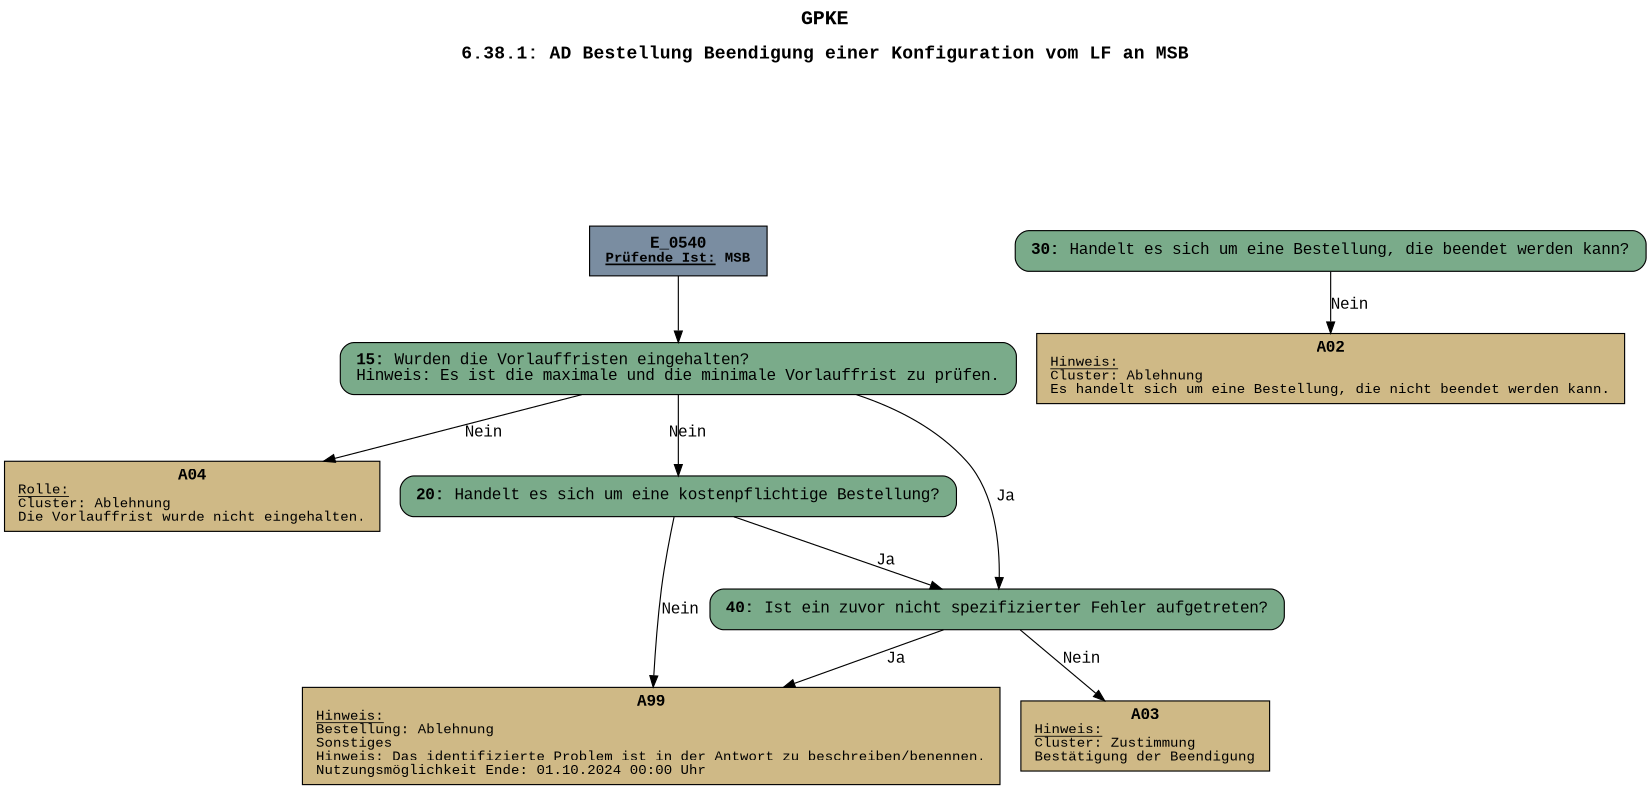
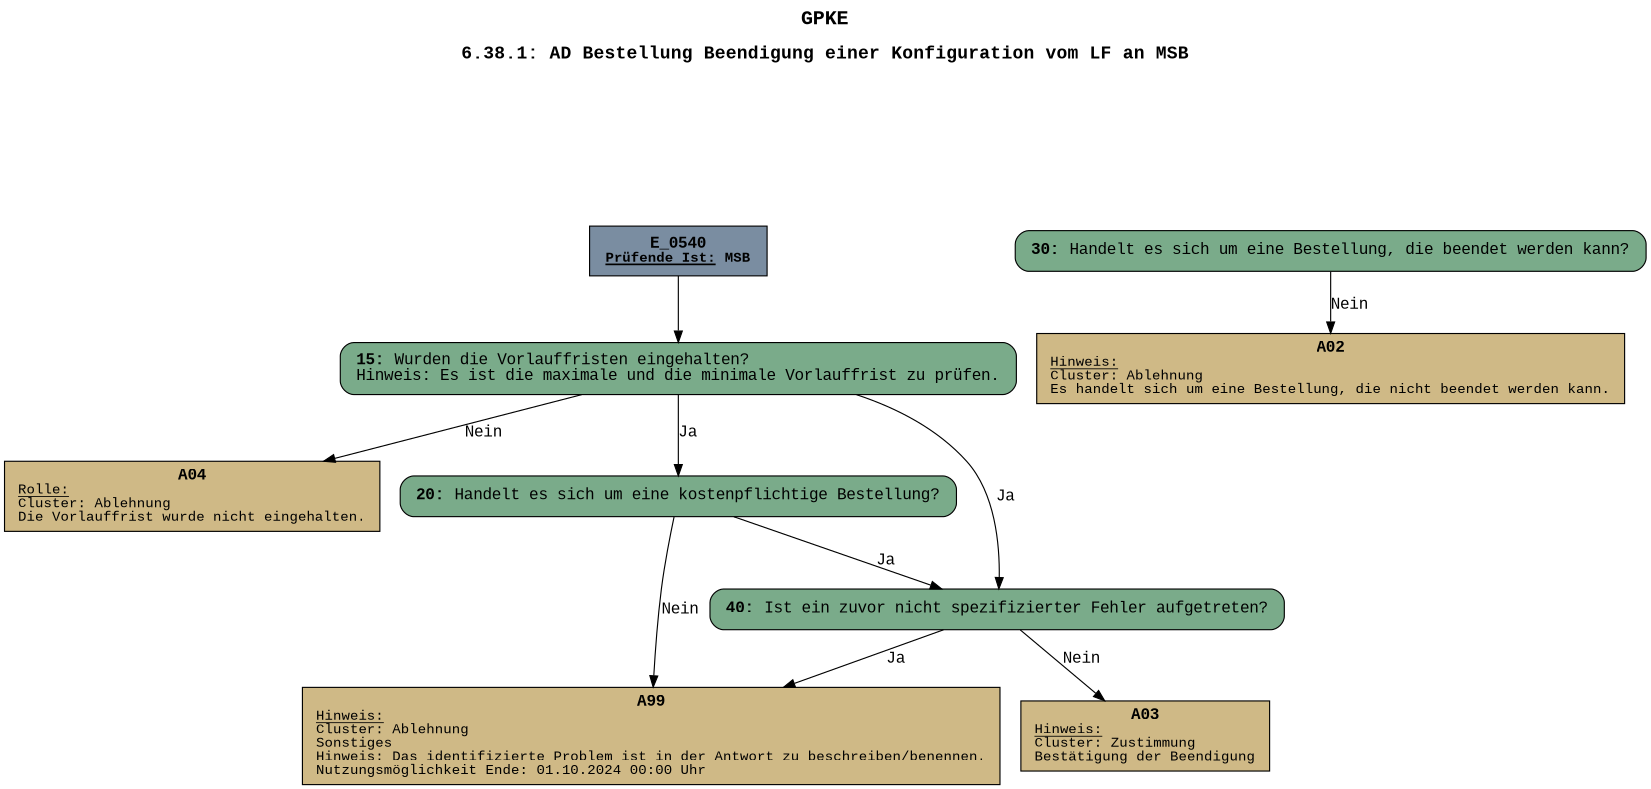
(688, 432) -> (688, 432)
(405, 729) -> (393, 729)
